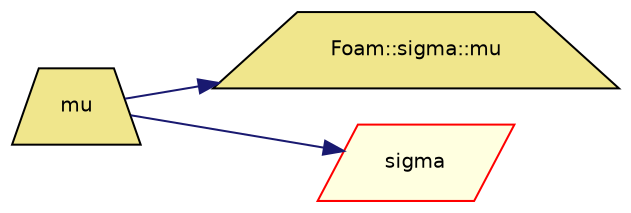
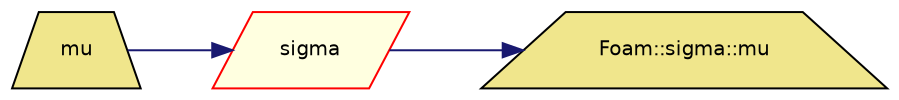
(162, 93) -> (446, 50)
